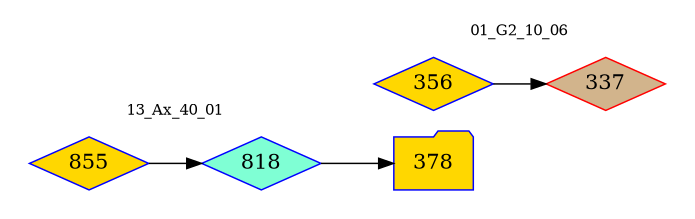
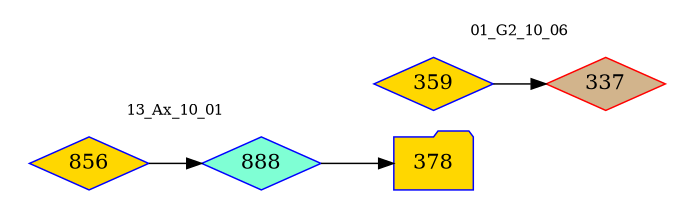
(434, 84) -> (434, 84)
(175, 111) -> (175, 111)
(89, 163) -> (89, 163)
(261, 163) -> (261, 163)
